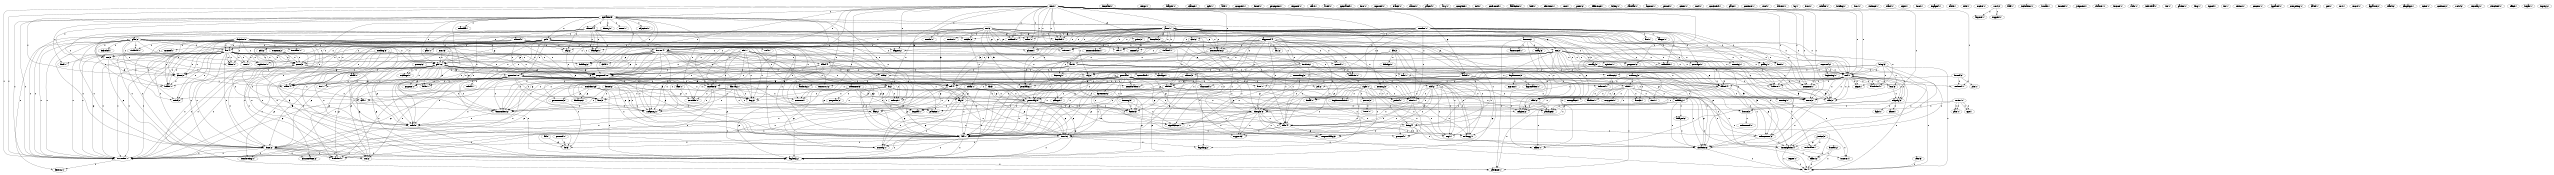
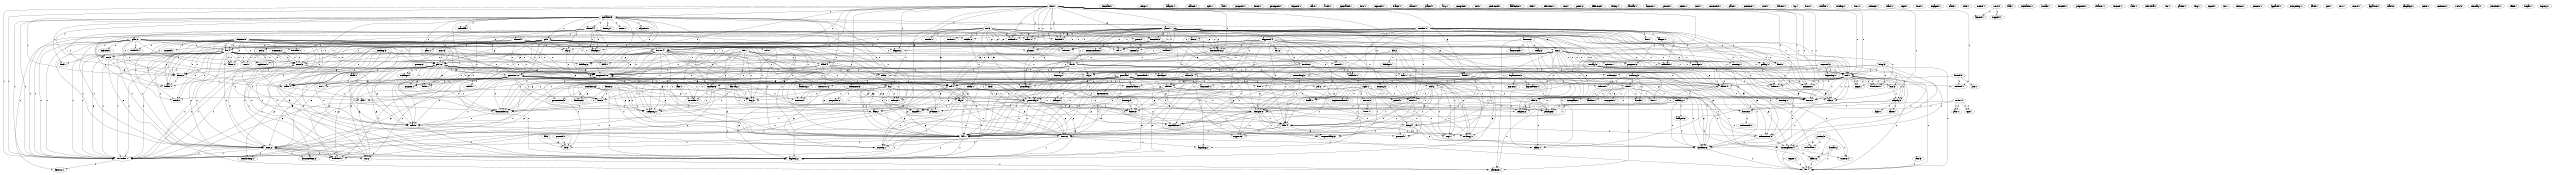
(675, 81) -> (655, 81)
